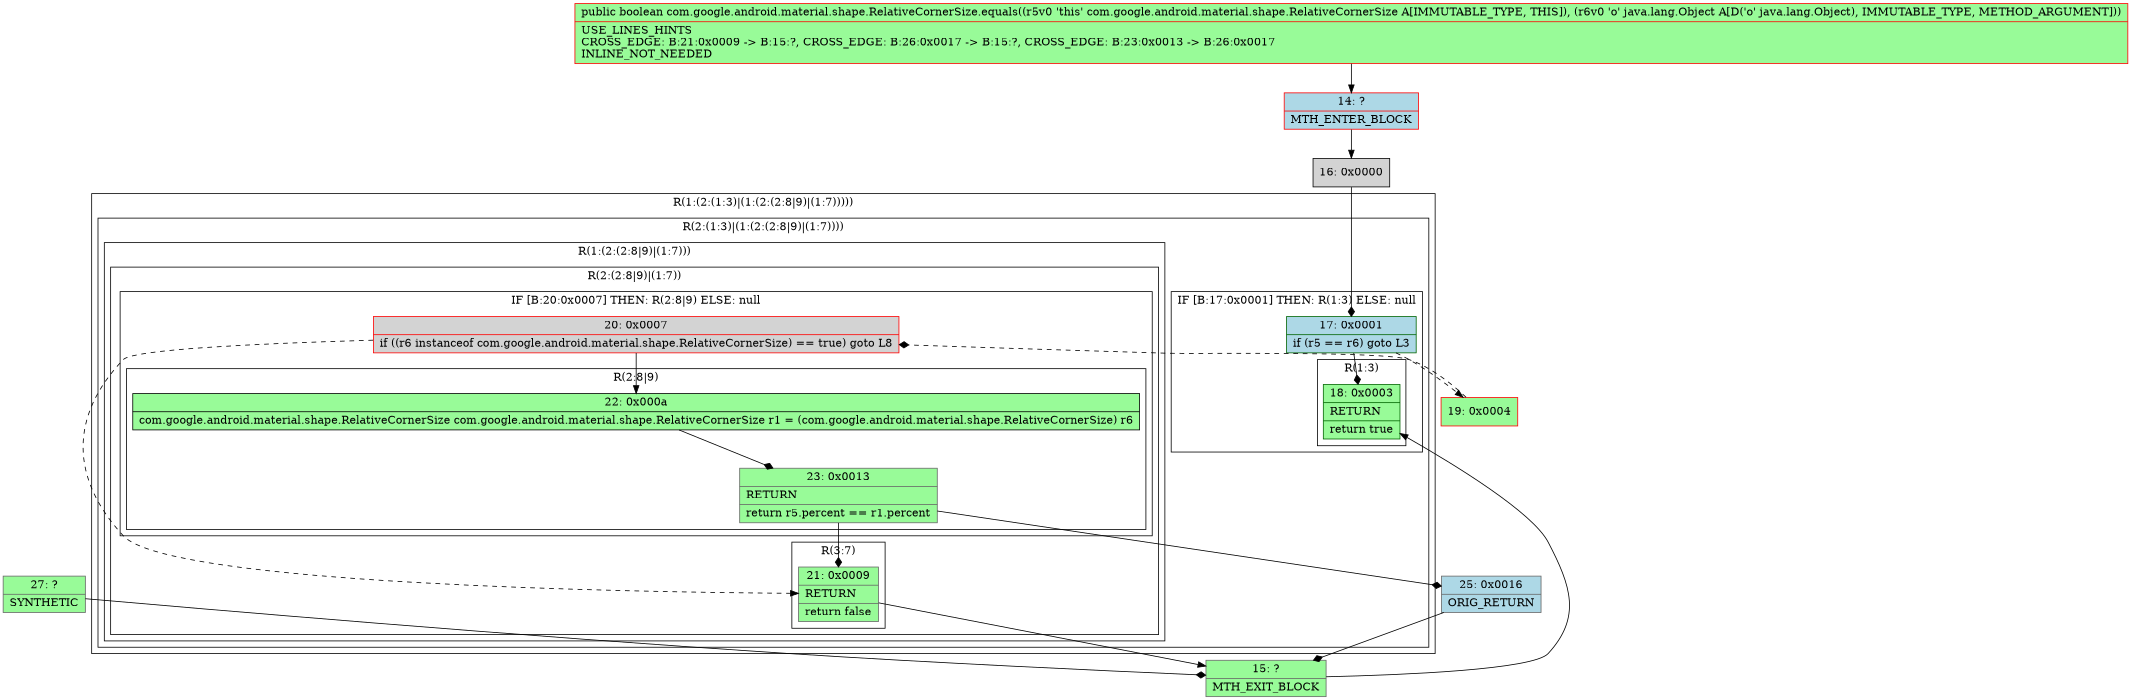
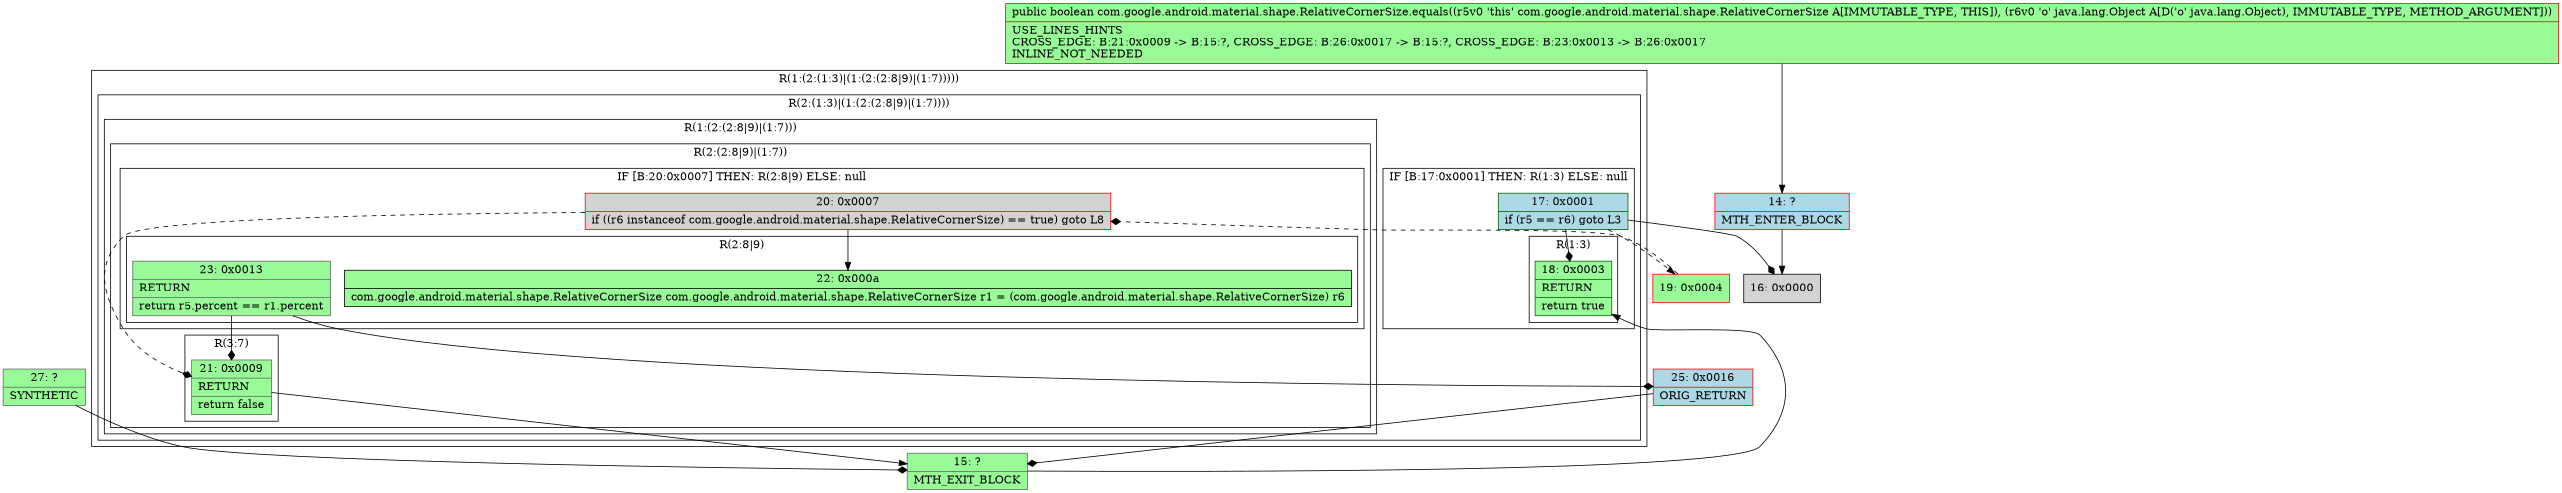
(1351, 247) -> (1705, 230)
(721, 447) -> none
(230, 566) -> (265, 220)
(1491, 594) -> (1703, 387)
